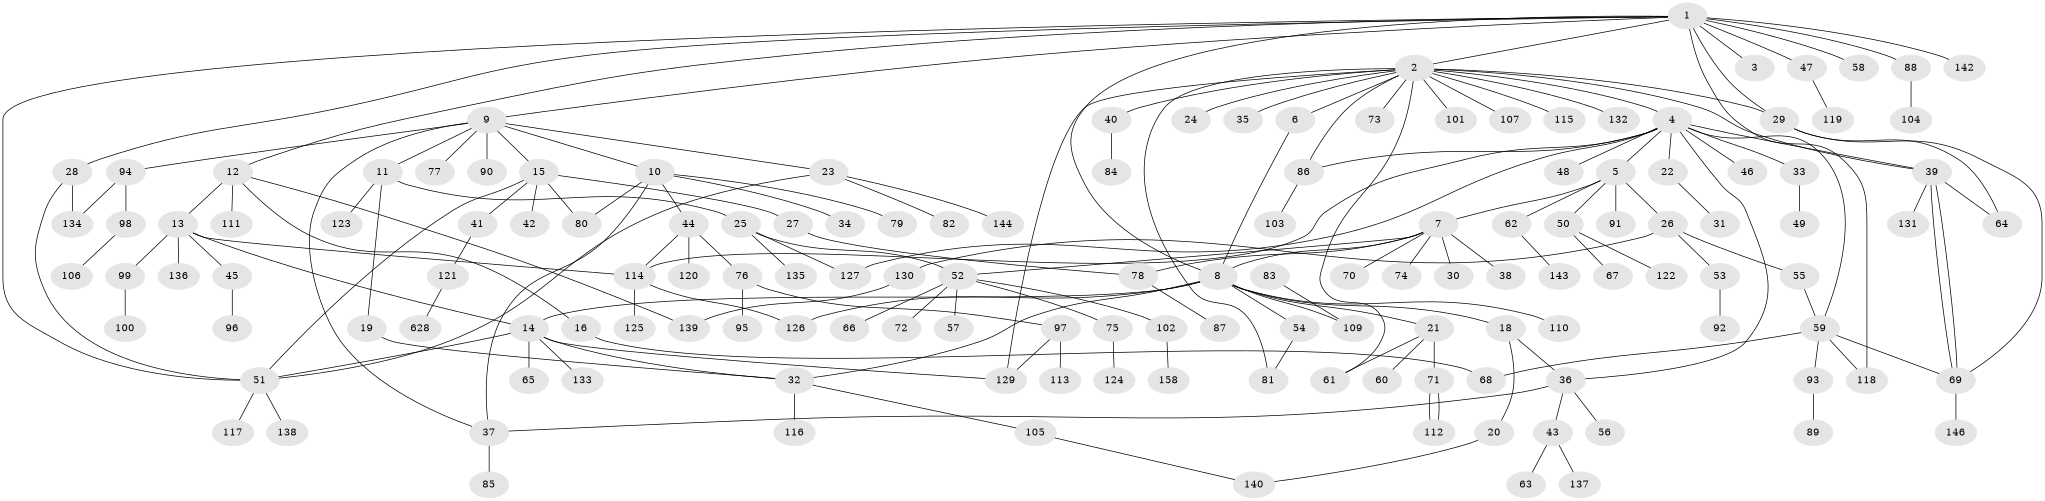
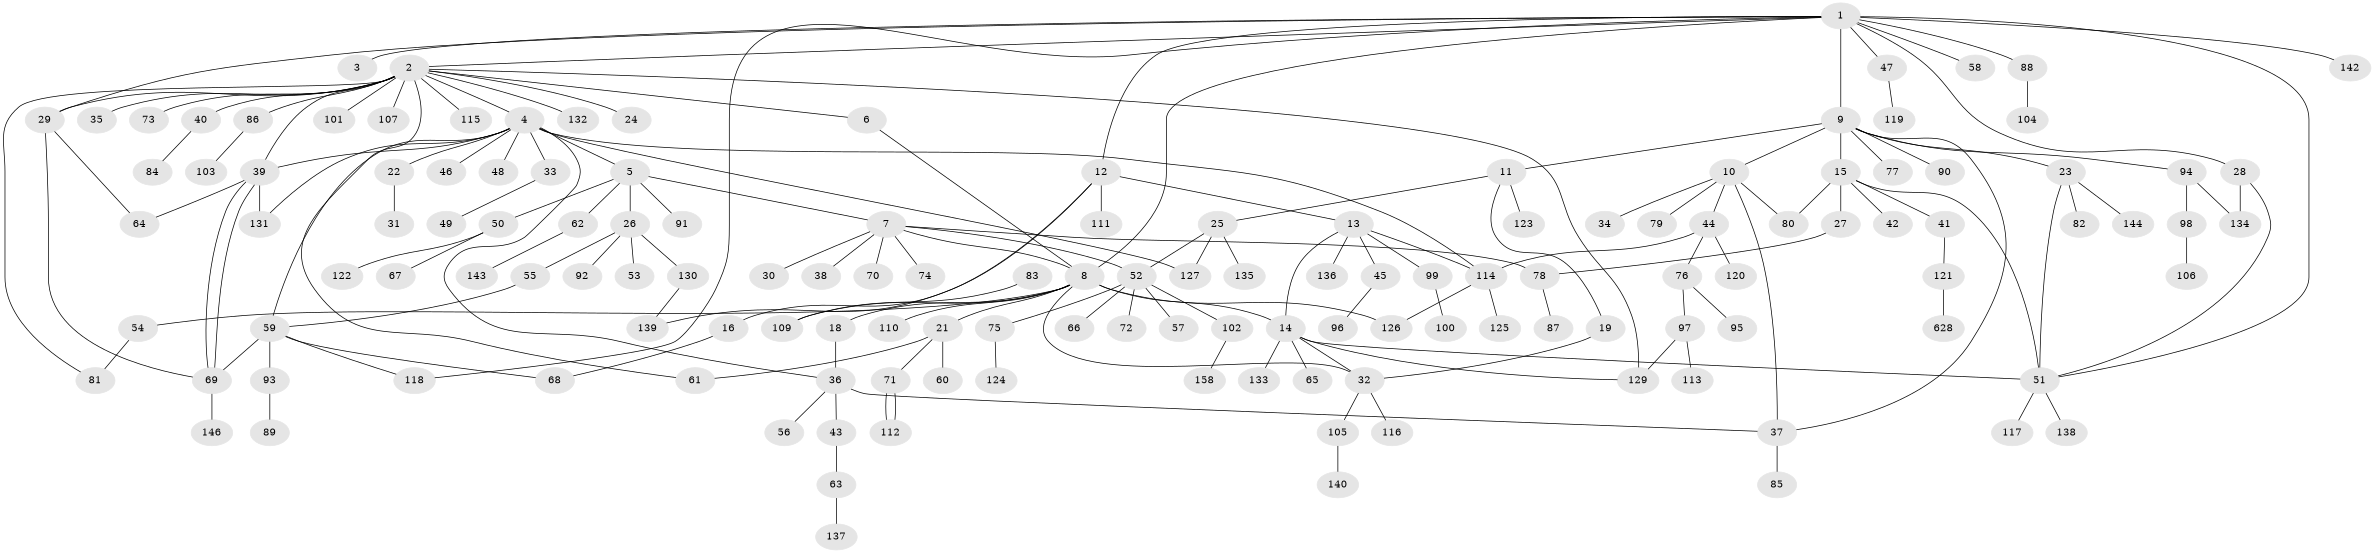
(1473, 151) -> (344, 159)
(1720, 303) -> (606, 250)
(1494, 433) -> none
(1566, 459) -> (836, 511)
